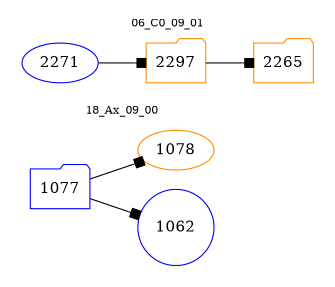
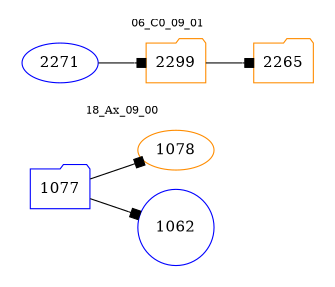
(176, 63) -> (176, 63)
